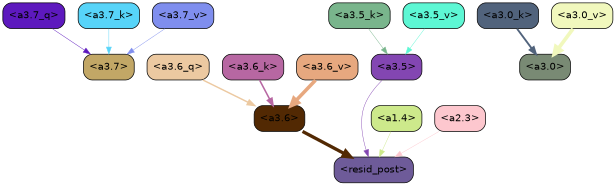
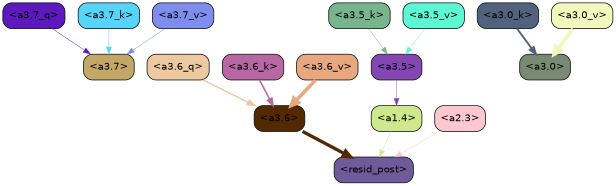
(363, 112) -> (397, 89)
